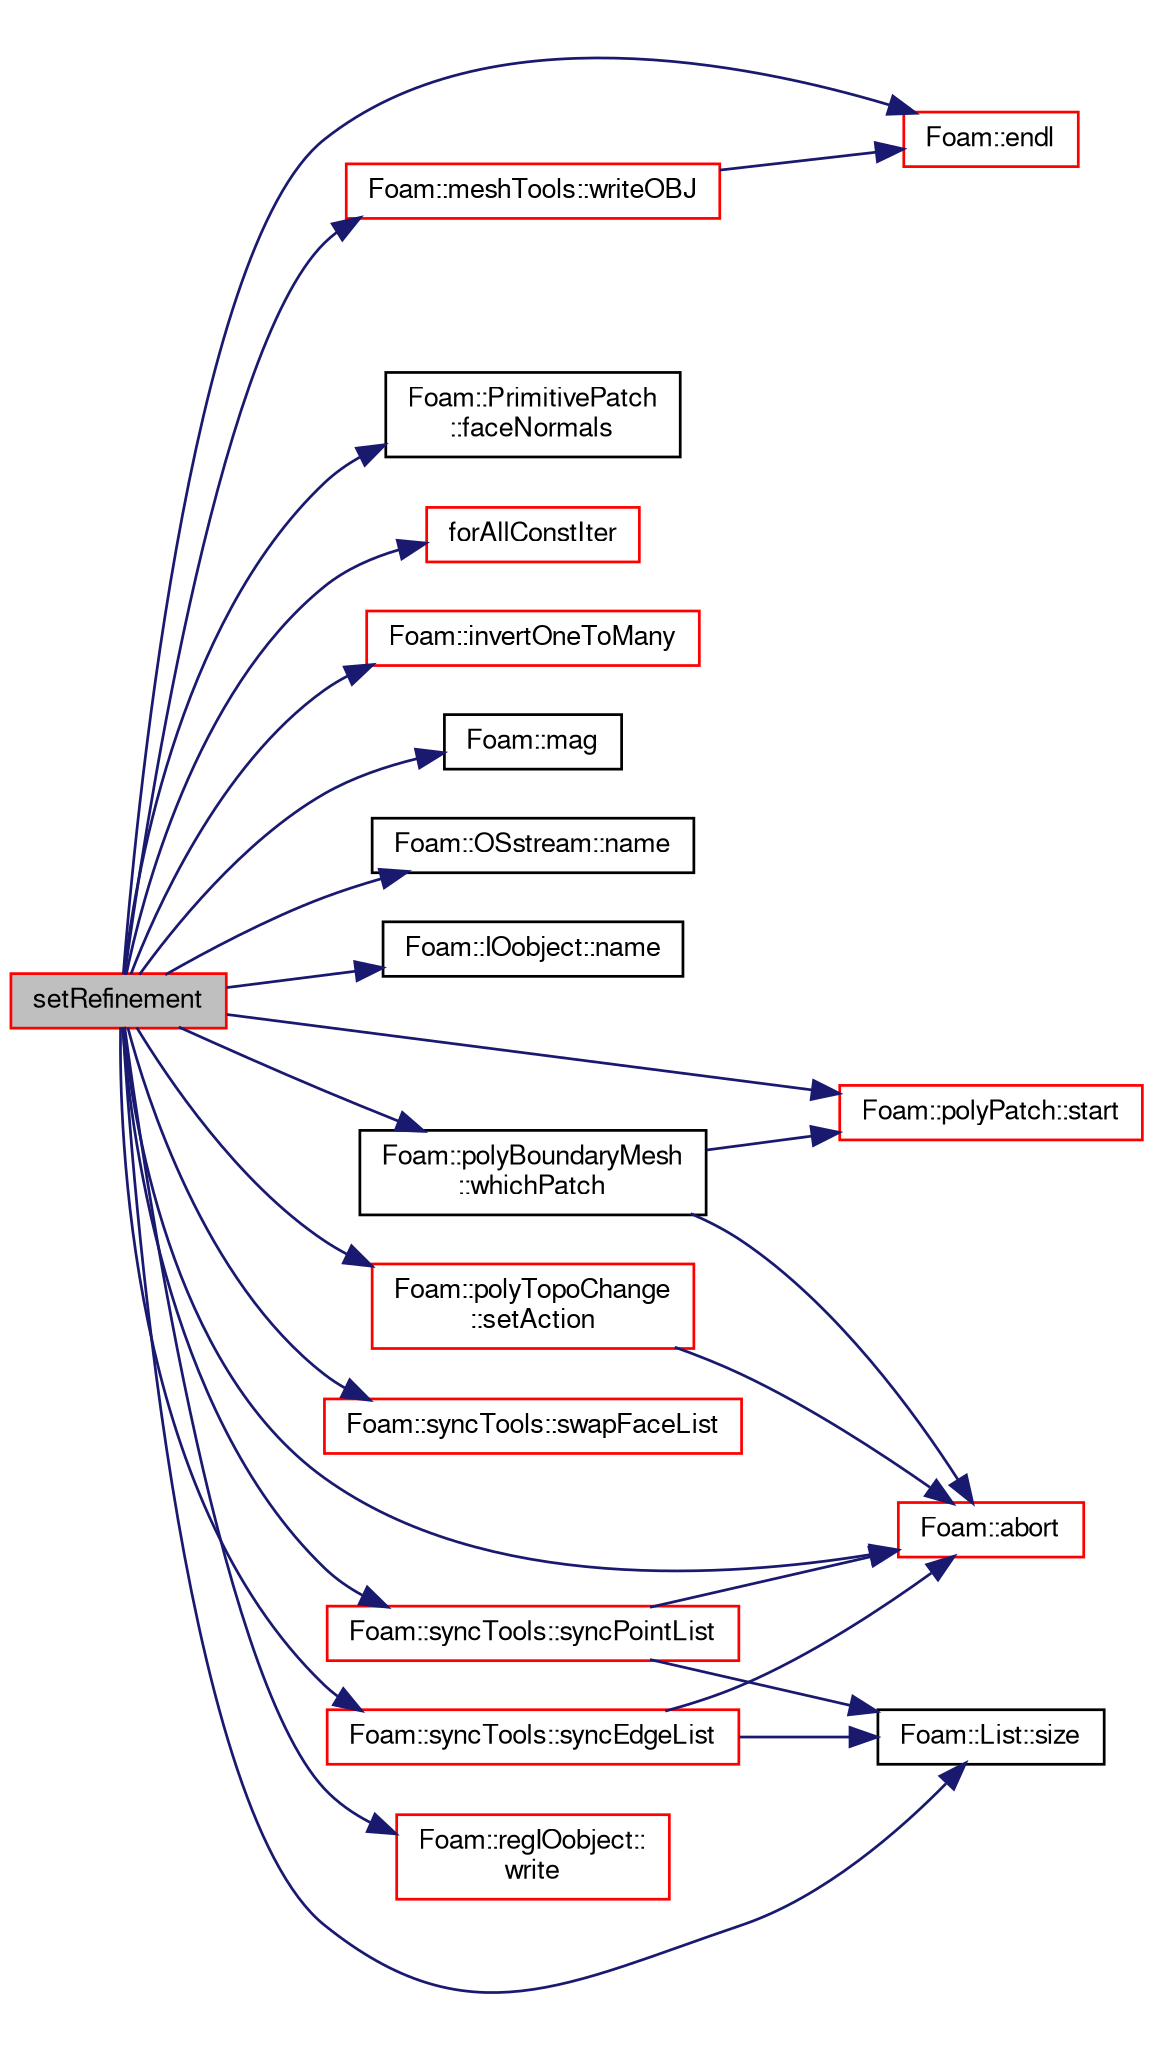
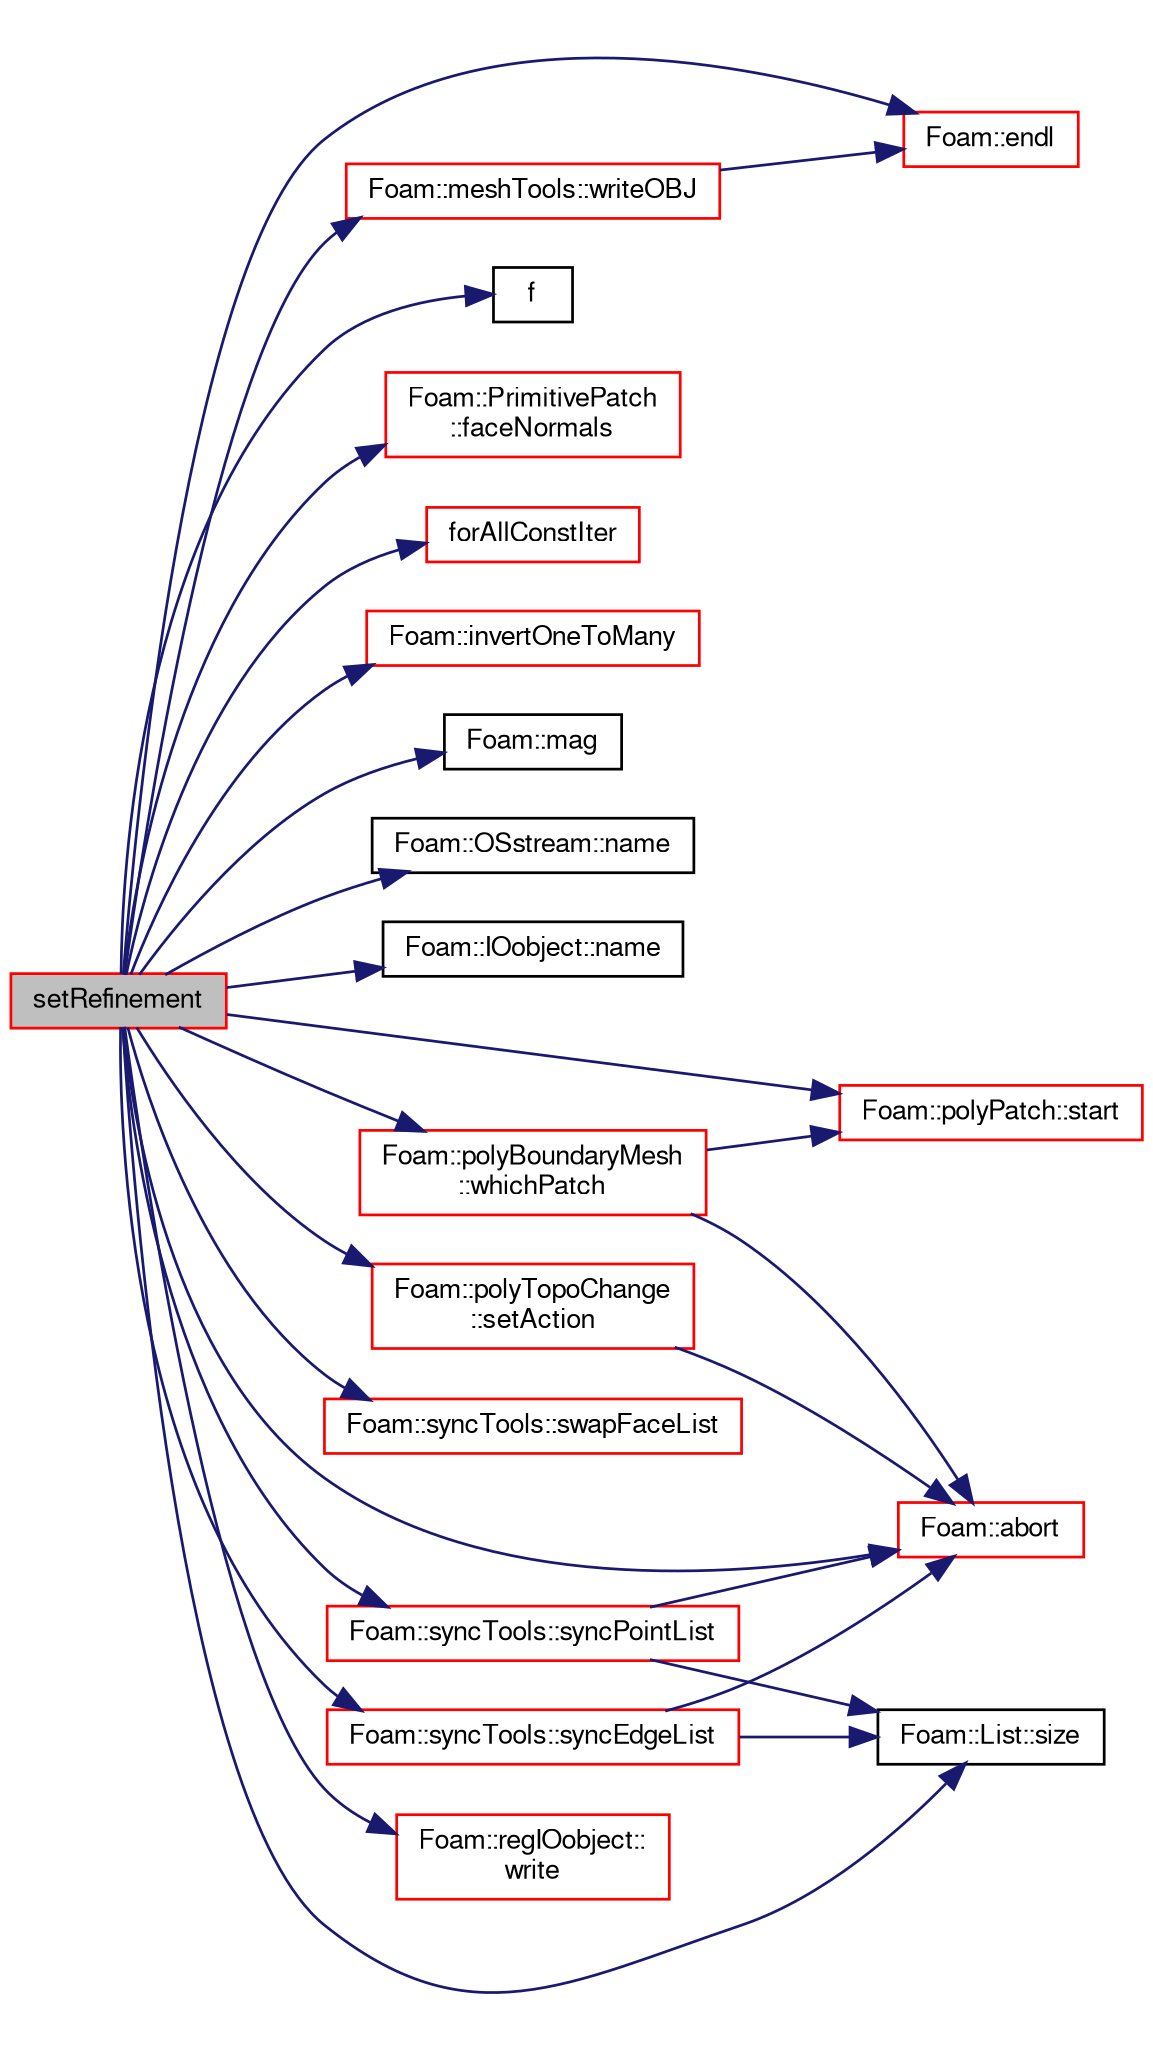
none -> (533, 295)
(533, 415) -> (533, 415)
(533, 1173) -> (533, 1173)
